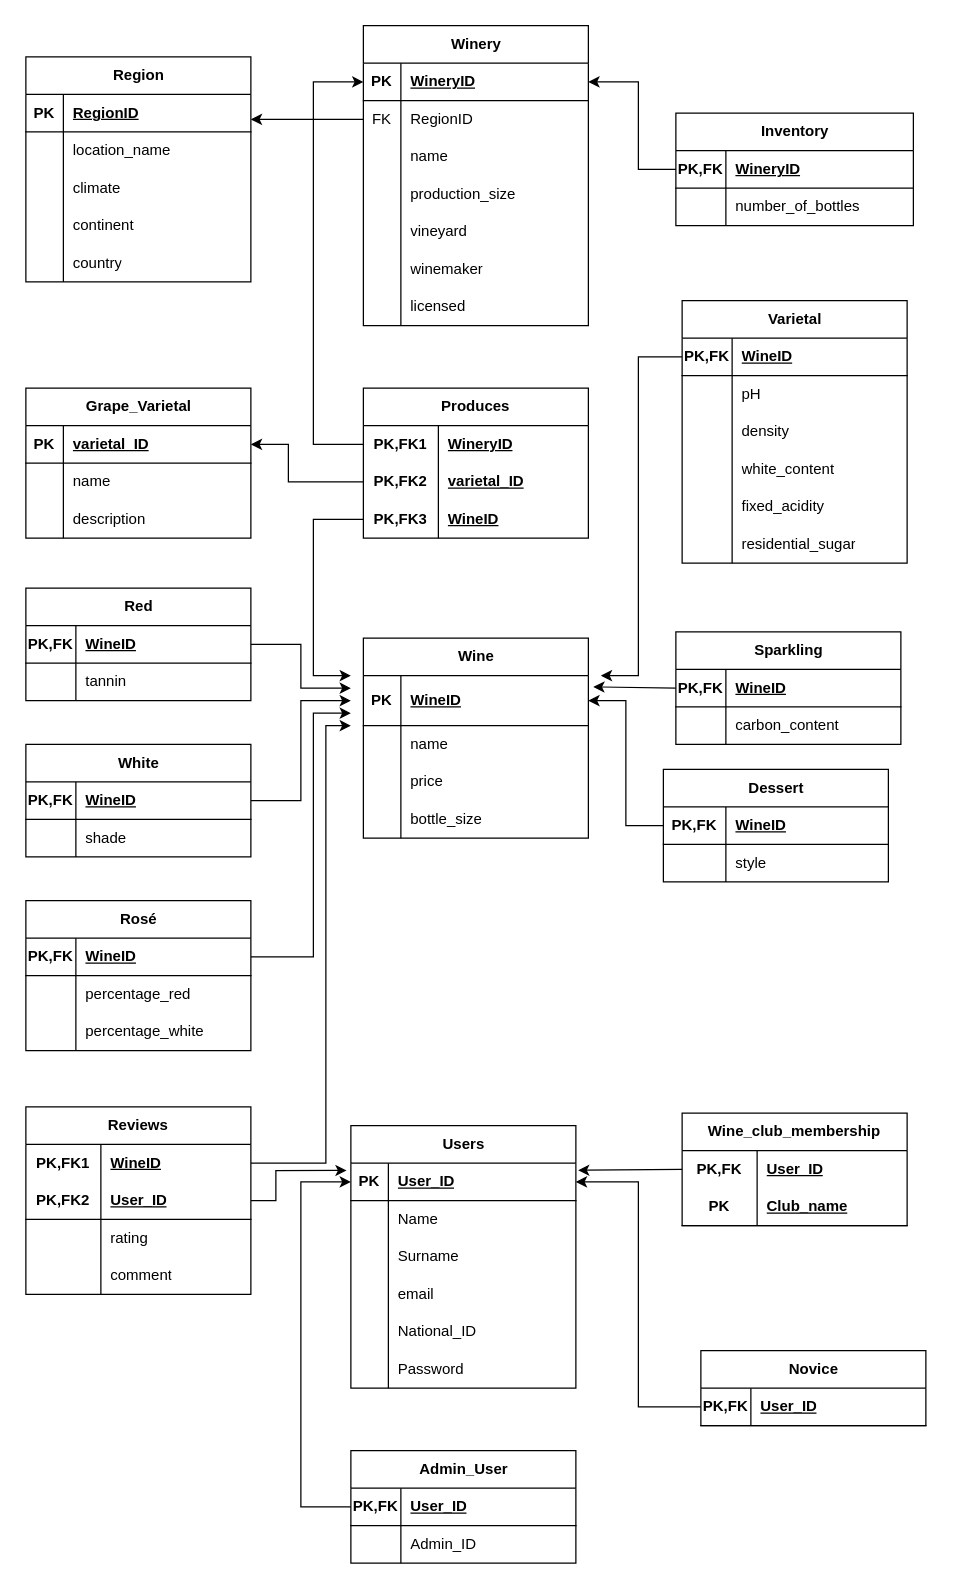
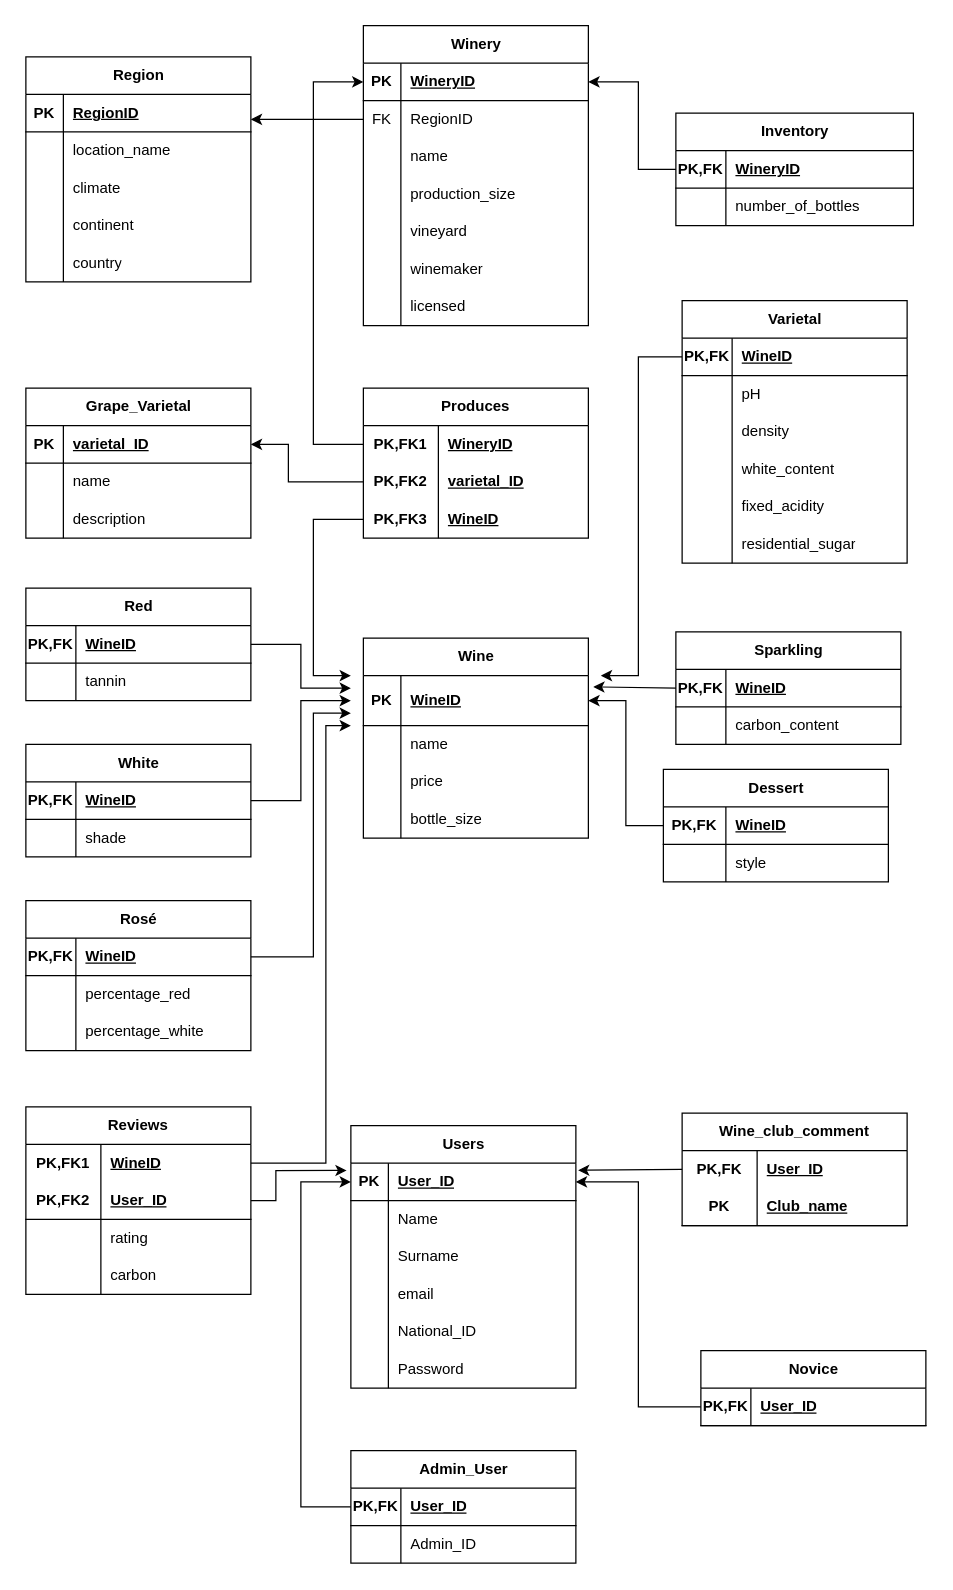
(794, 1132) -> (794, 1132)
(140, 1276) -> (136, 1276)
